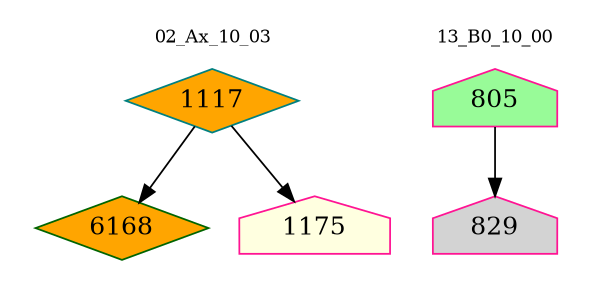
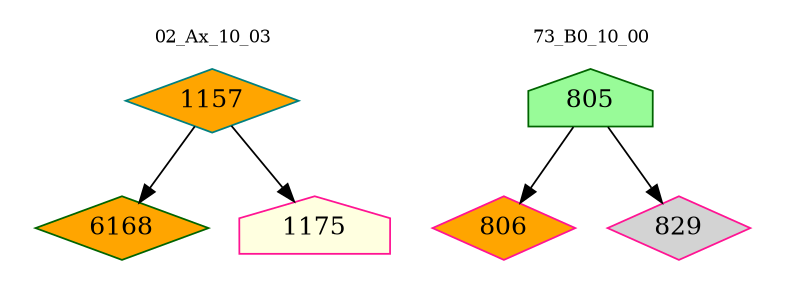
(495, 38) -> (591, 38)
(212, 101) -> (212, 101)
(495, 101) -> (591, 101)
(495, 228) -> (679, 228)
none -> (504, 228)
